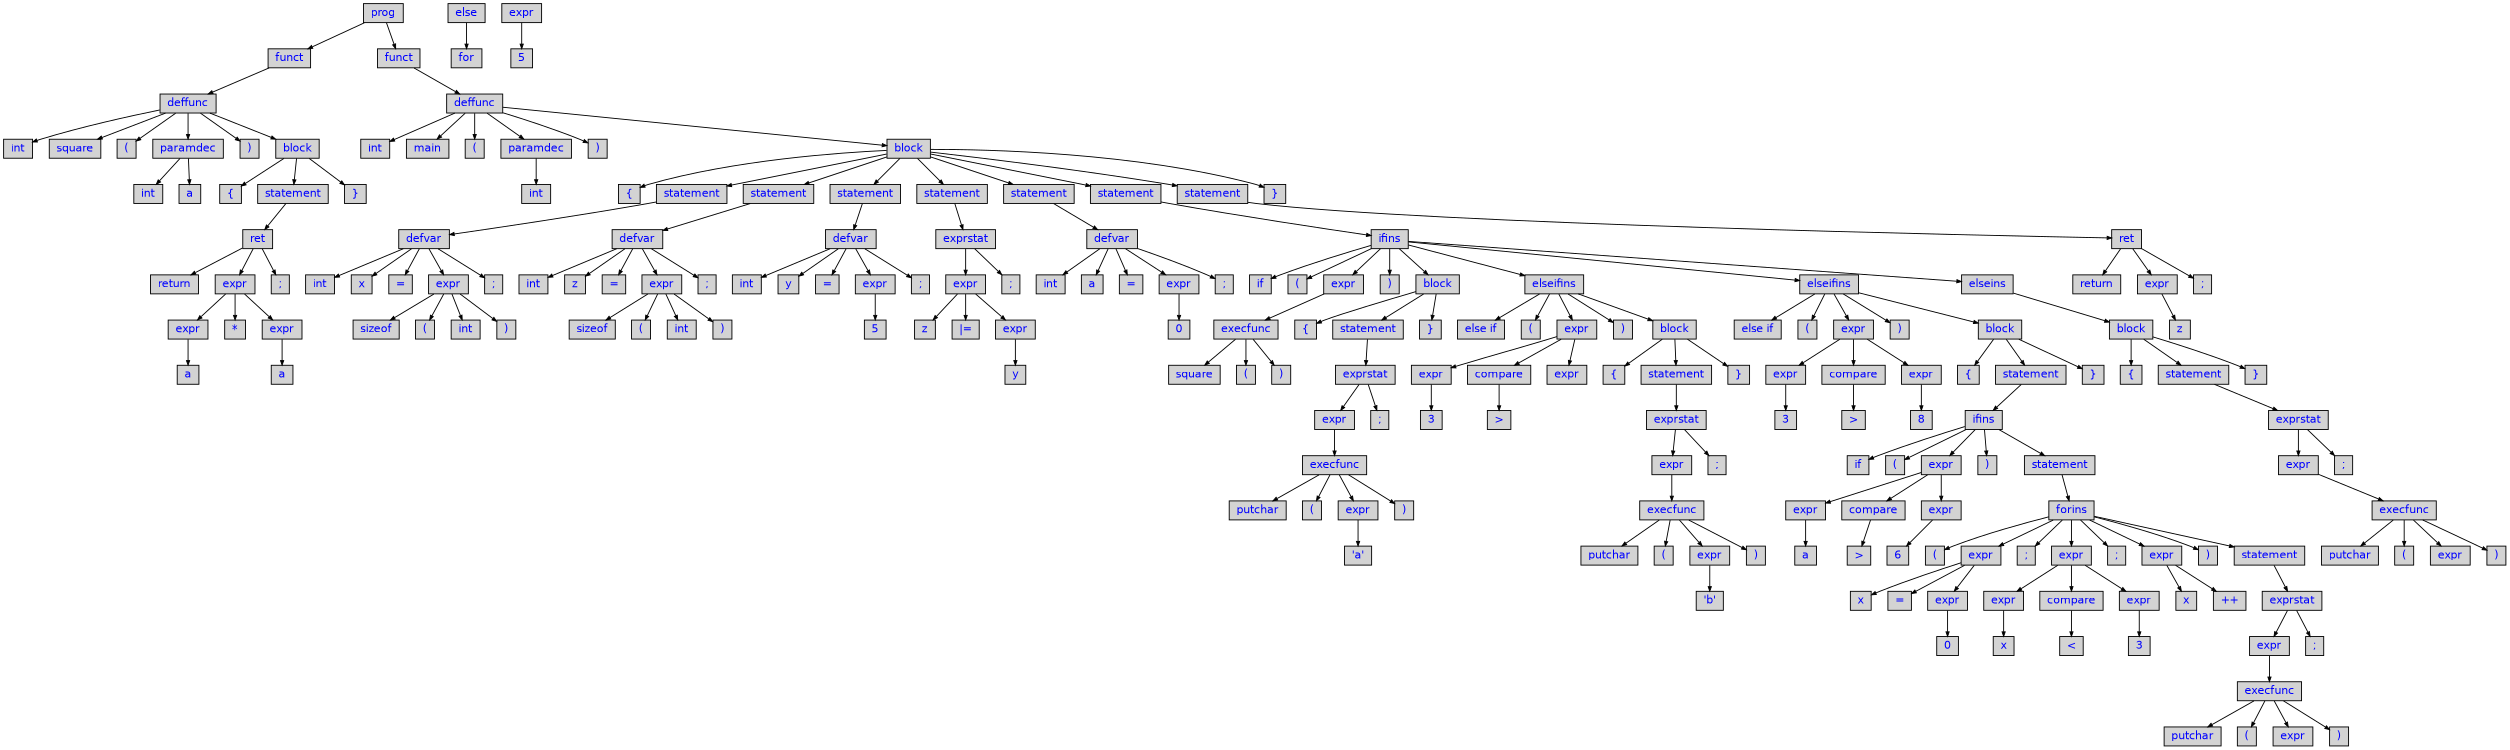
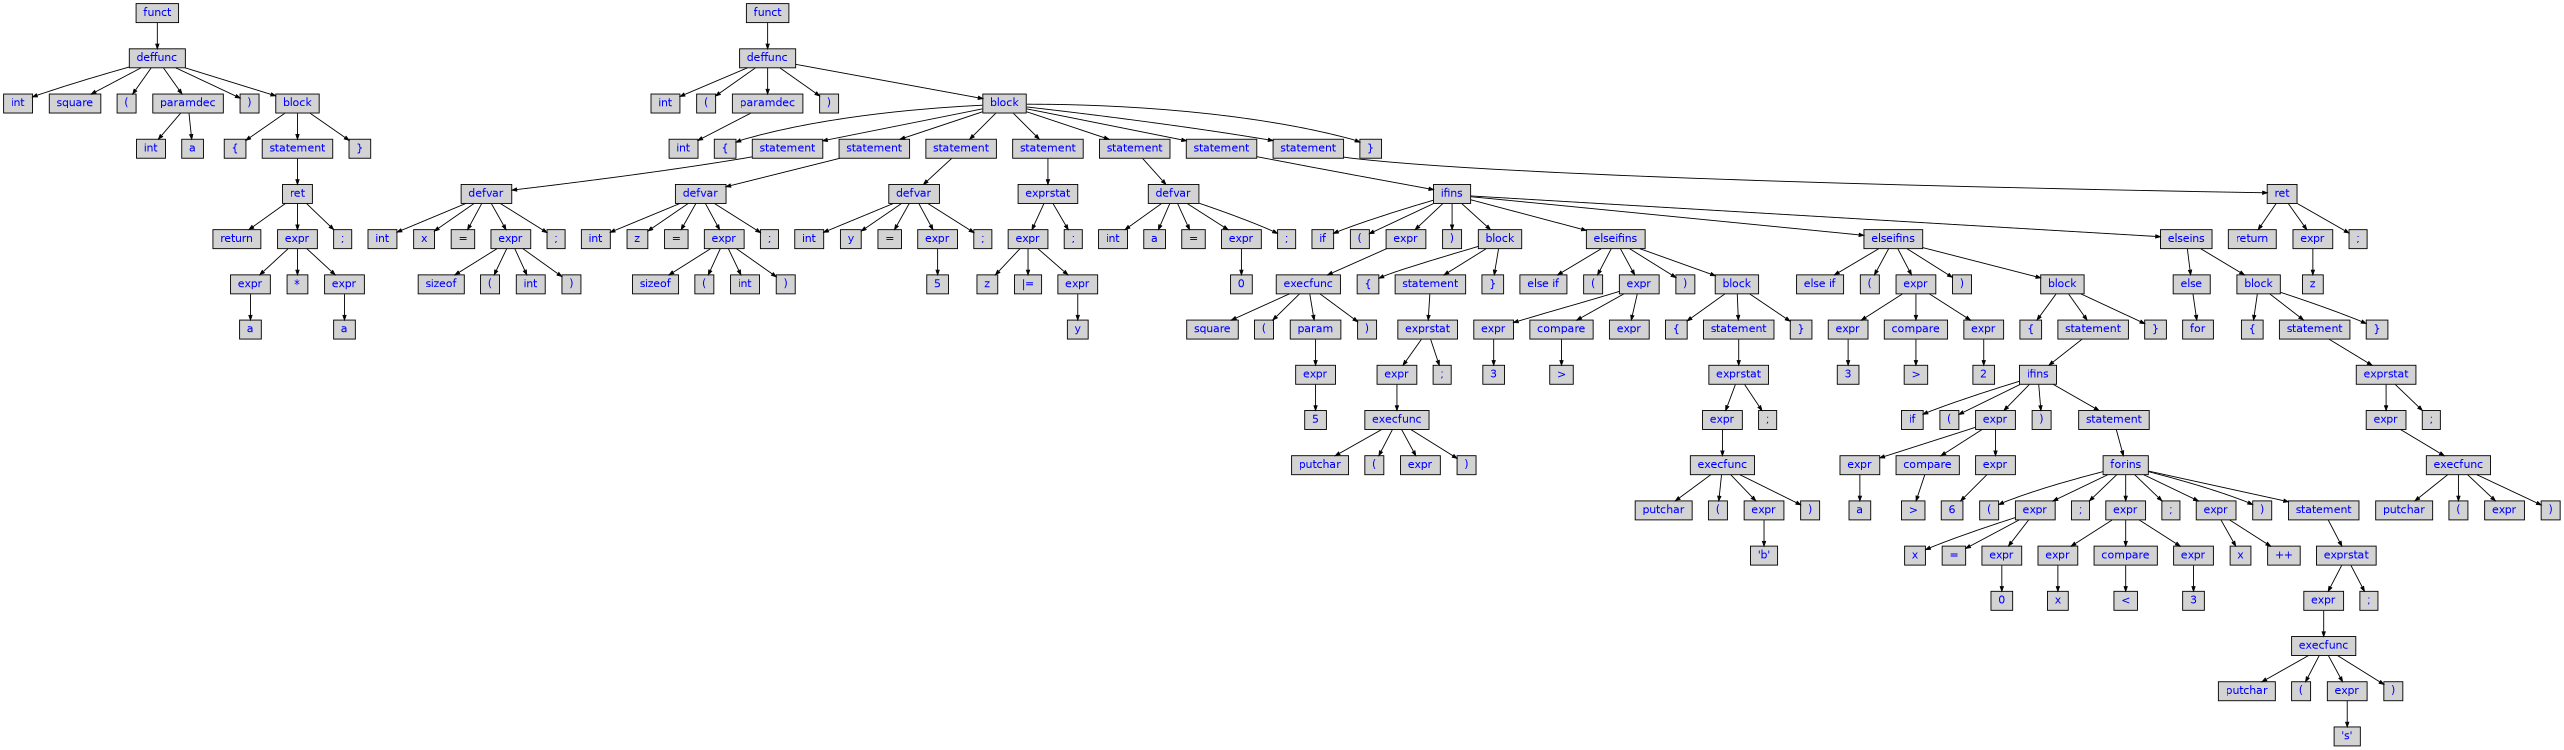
(383, 13) -> none
(428, 149) -> none
none -> (2189, 259)
none -> (1316, 330)
(1921, 420) -> (1984, 375)
(1358, 556) -> none
none -> (2347, 736)
